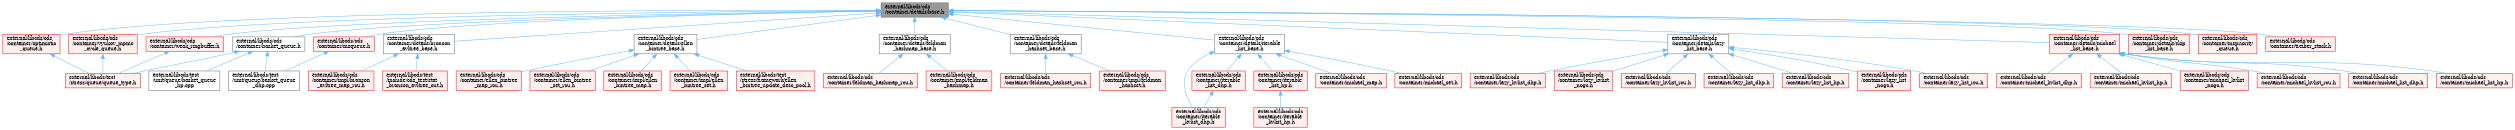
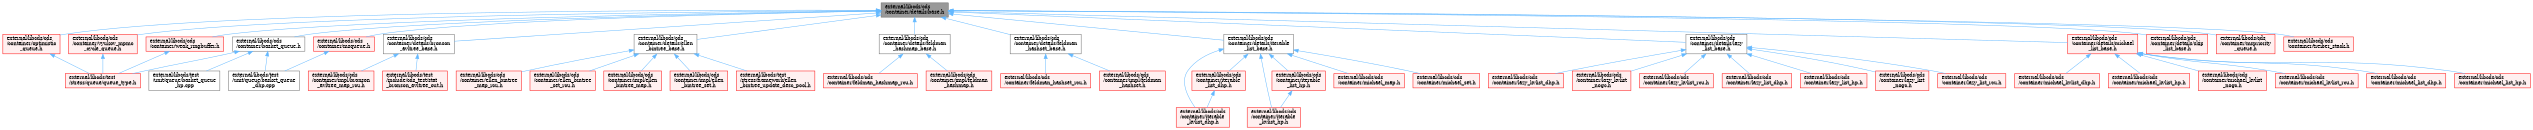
none -> (1266, 83)
